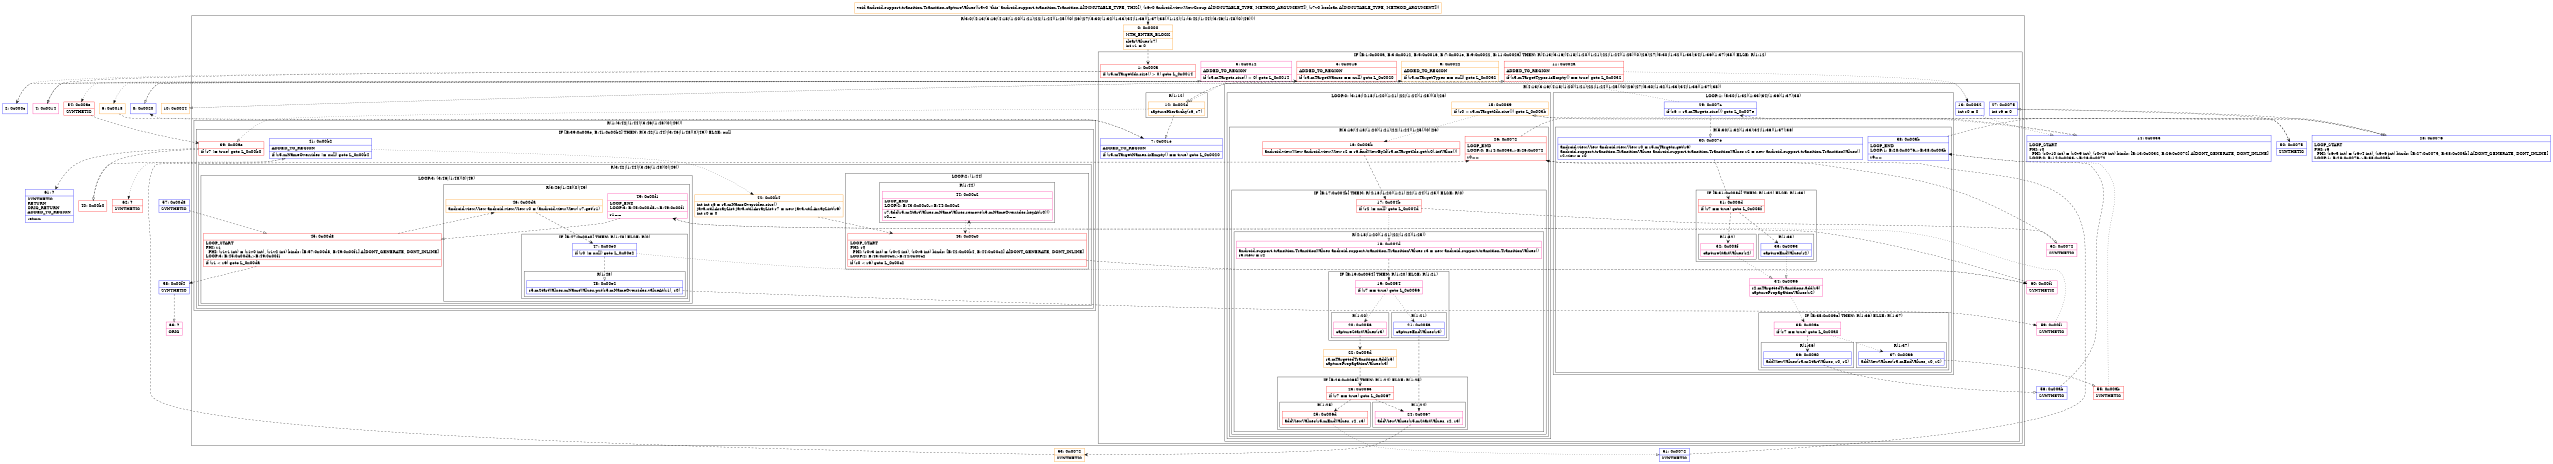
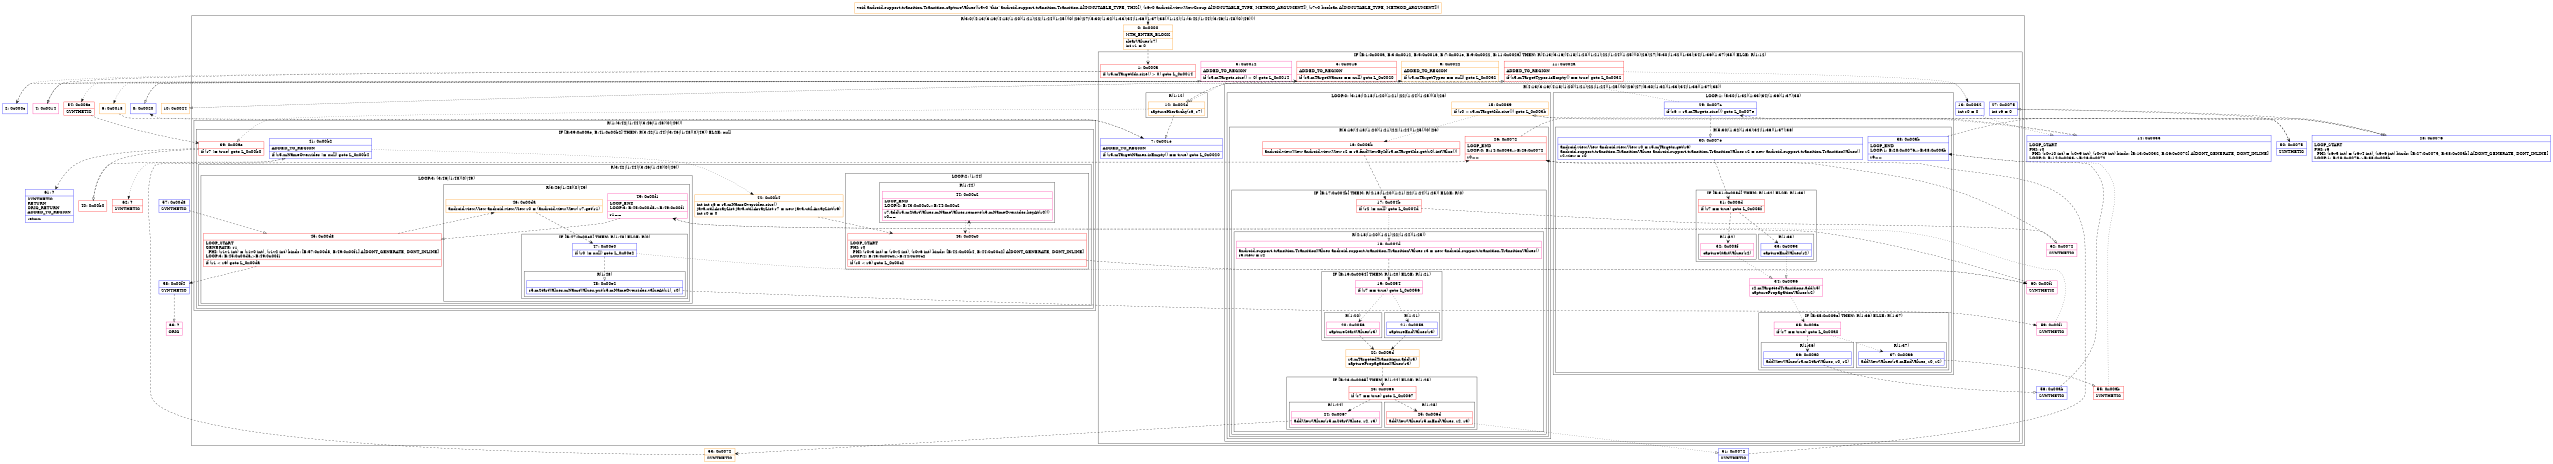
(214, 248) -> (222, 248)
(1419, 372) -> (1399, 342)
